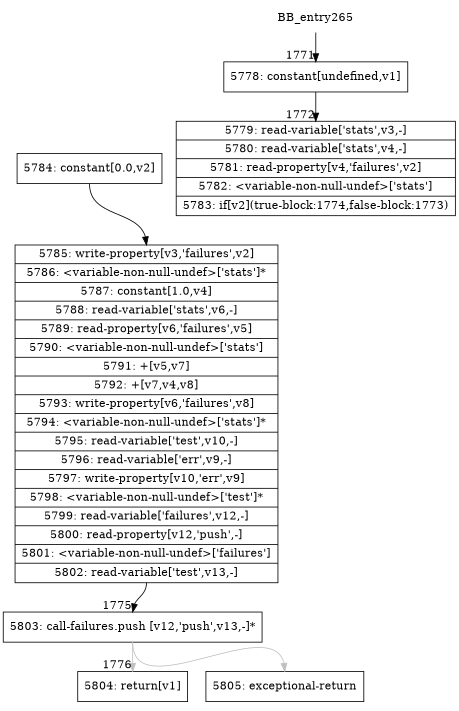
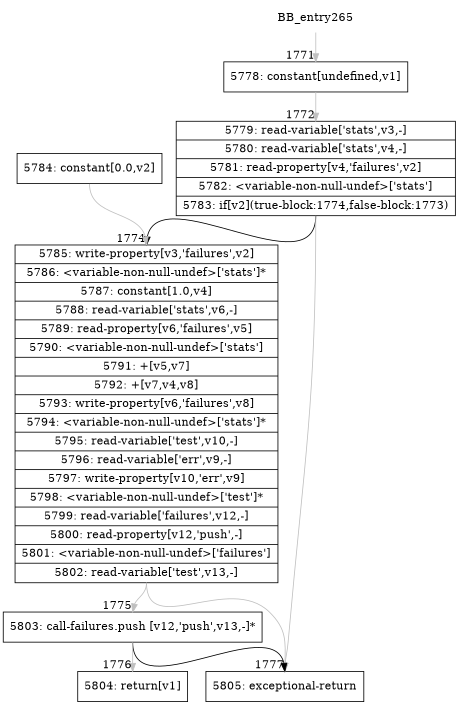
(316, 43) -> (316, 43)
(316, 103) -> (316, 103)
(114, 213) -> (114, 213)
none -> (235, 231)
none -> (307, 440)
(142, 594) -> (142, 594)
none -> (230, 599)
(205, 658) -> (205, 658)
